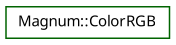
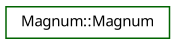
(88, 22) -> (88, 22)
